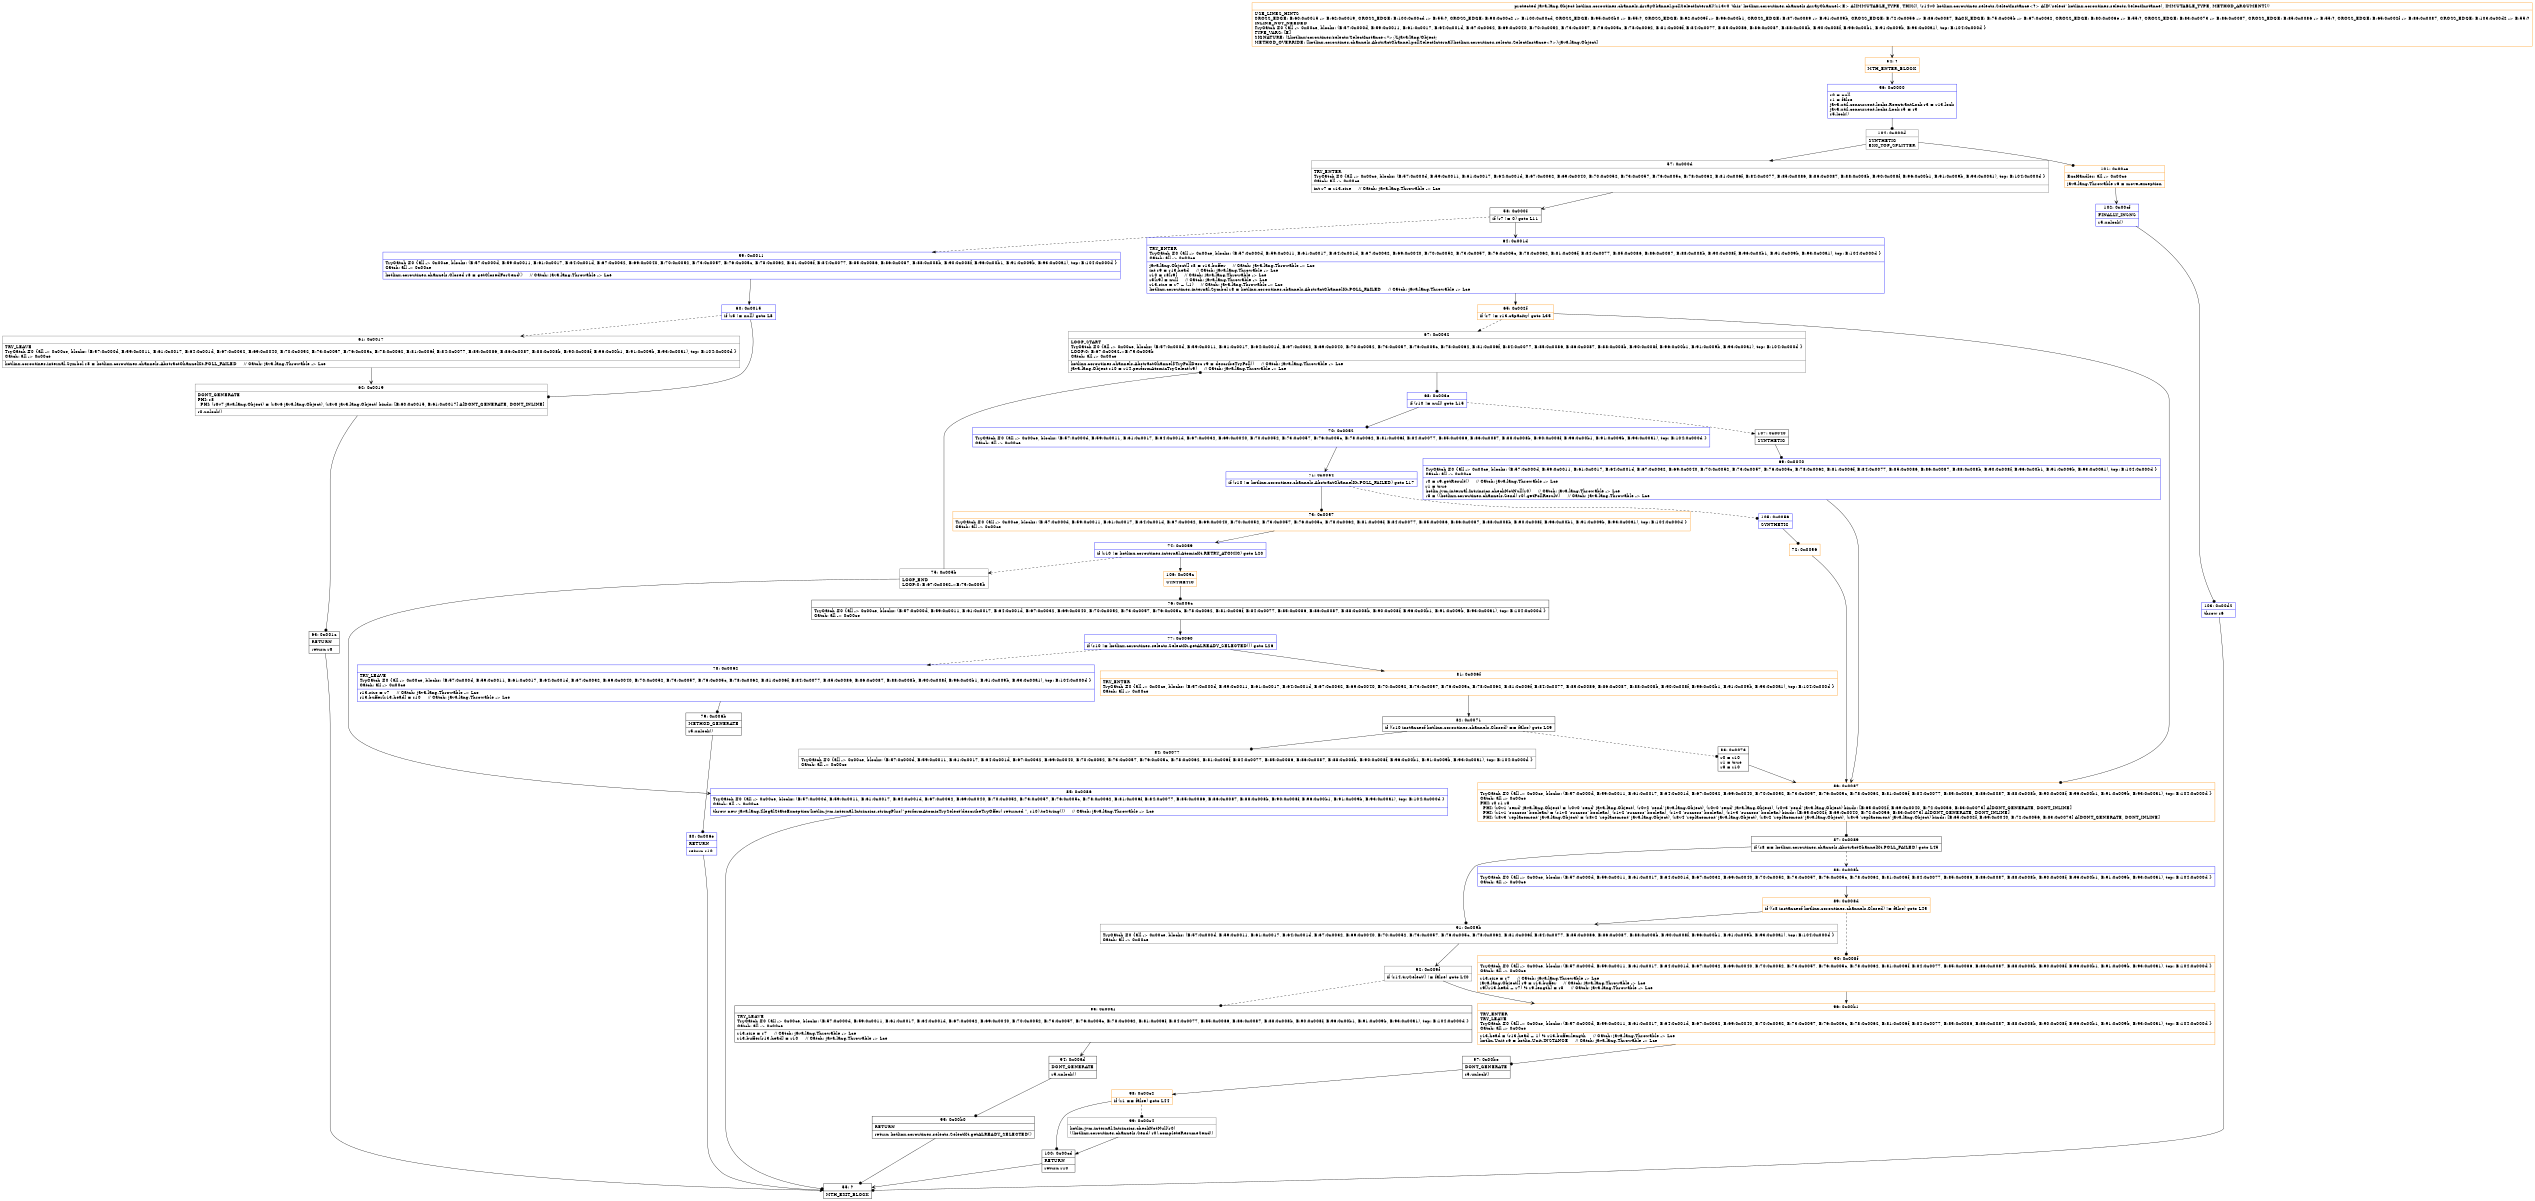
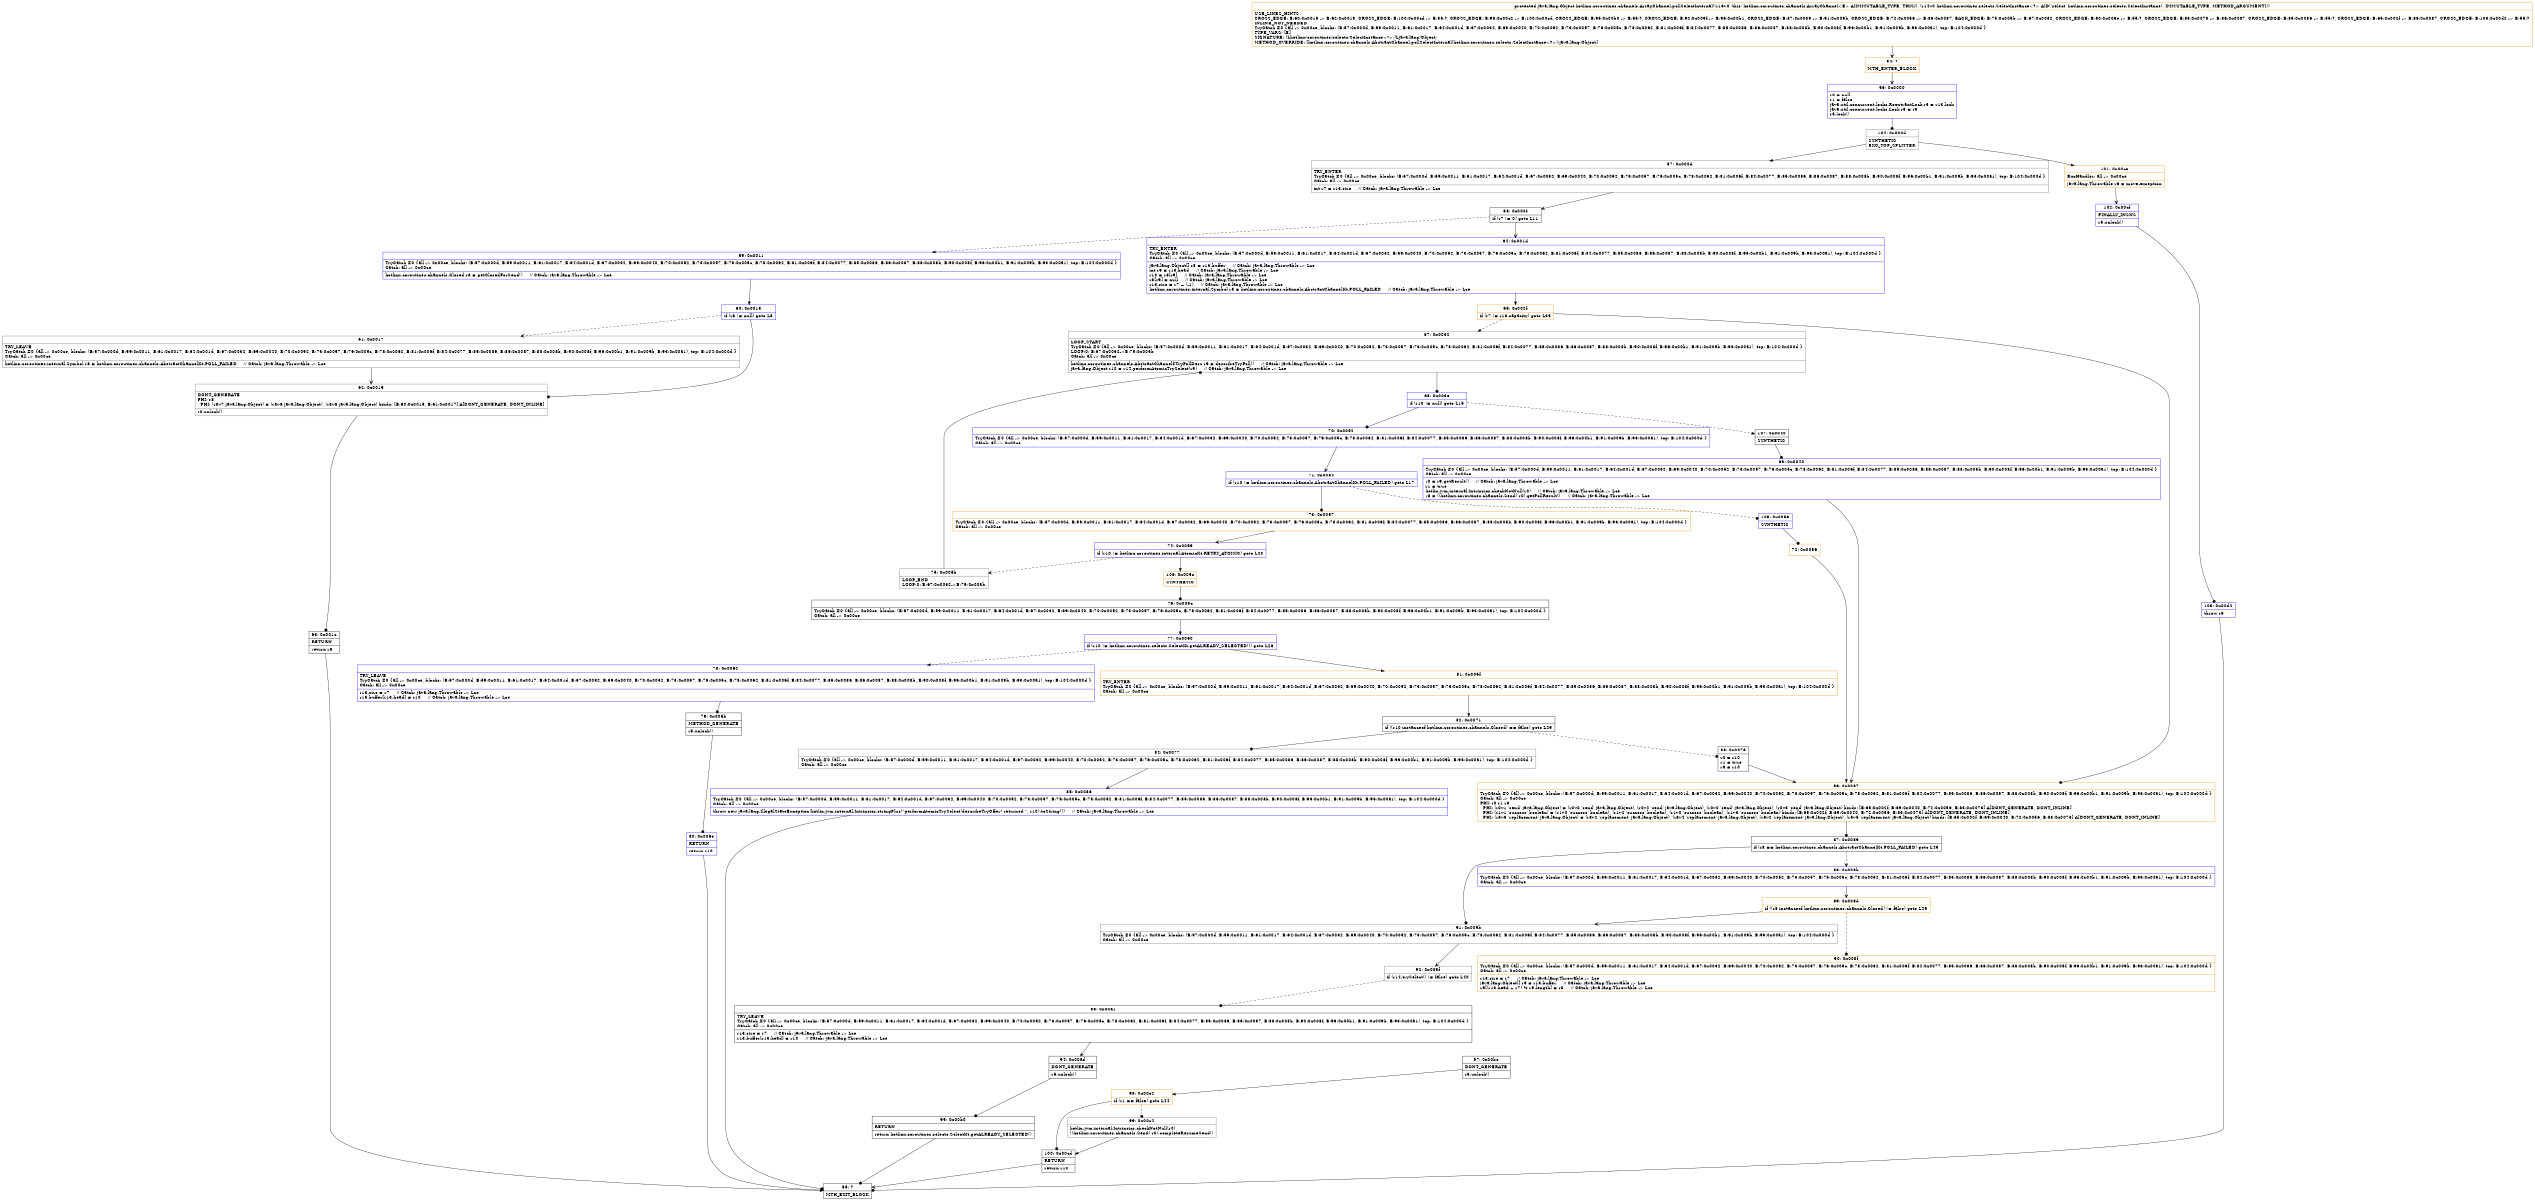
(1995, 152) -> (1995, 152)
(392, 616) -> (1128, 778)
(1846, 1024) -> none
